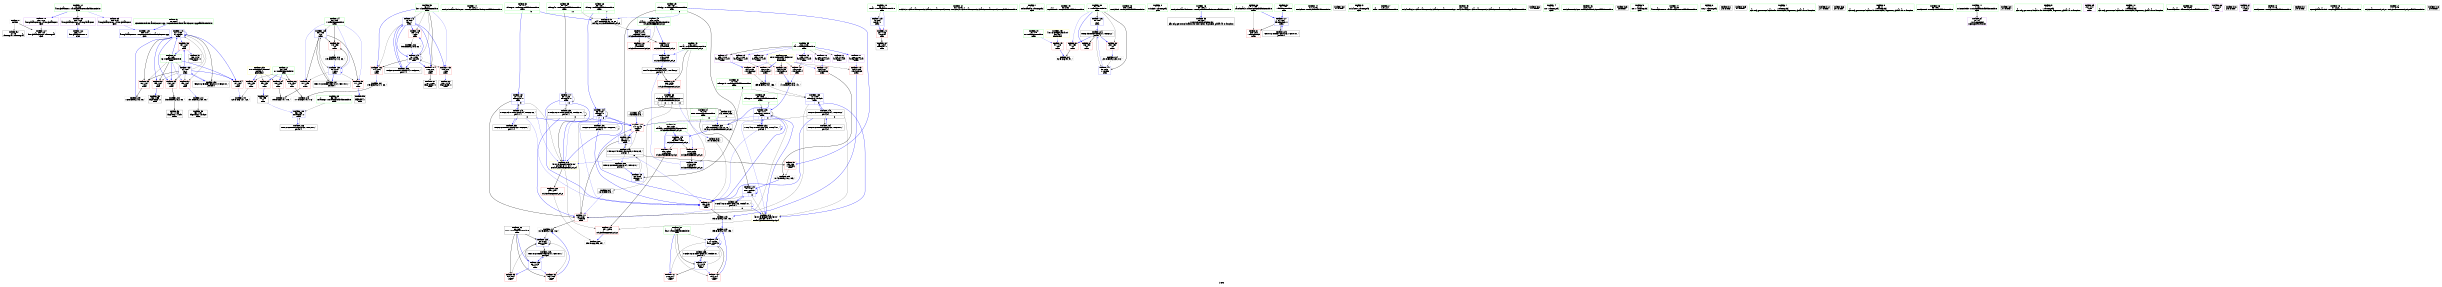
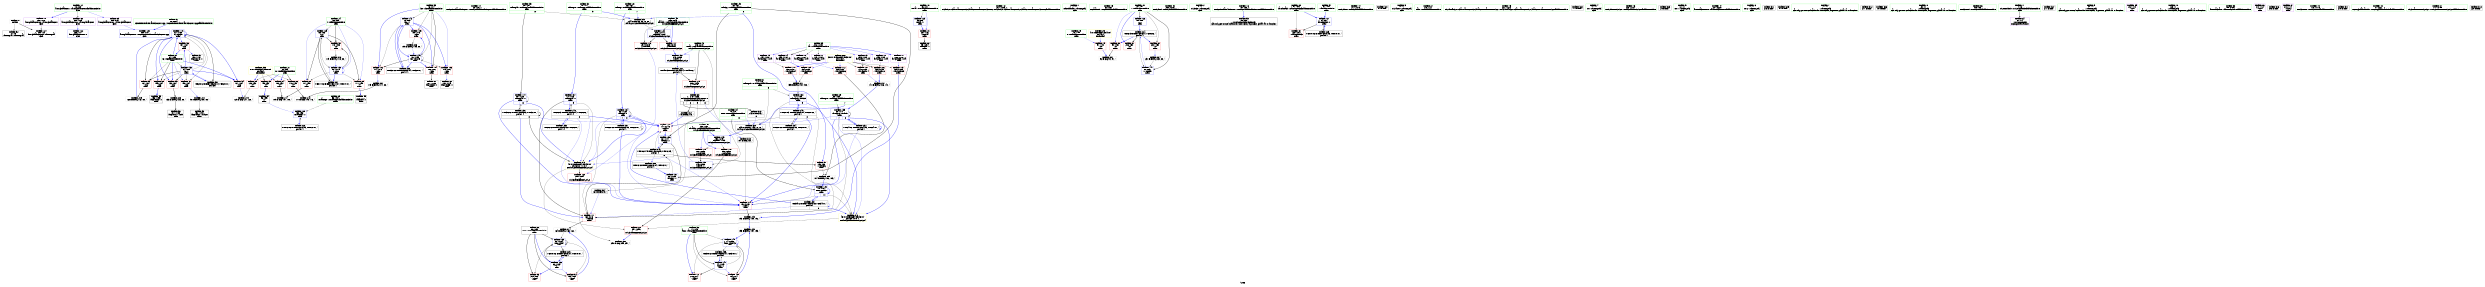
none -> (652, 126)
